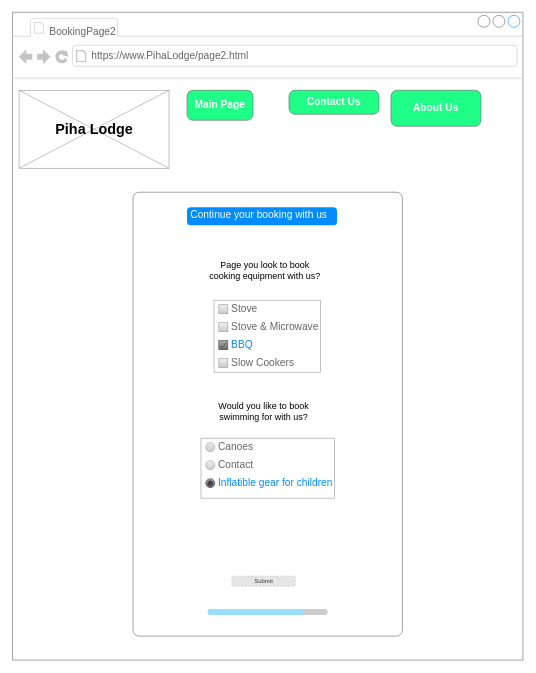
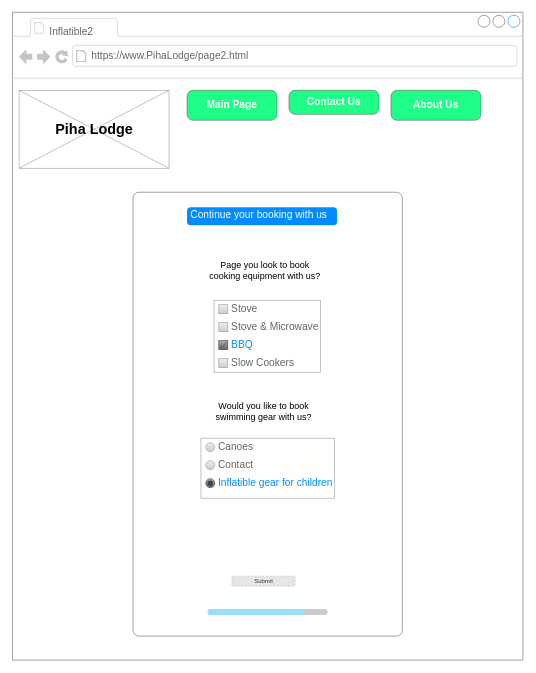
(82, 32) -> (77, 32)
(220, 105) -> (232, 105)
(436, 108) -> (436, 105)
(264, 411) -> (264, 411)
